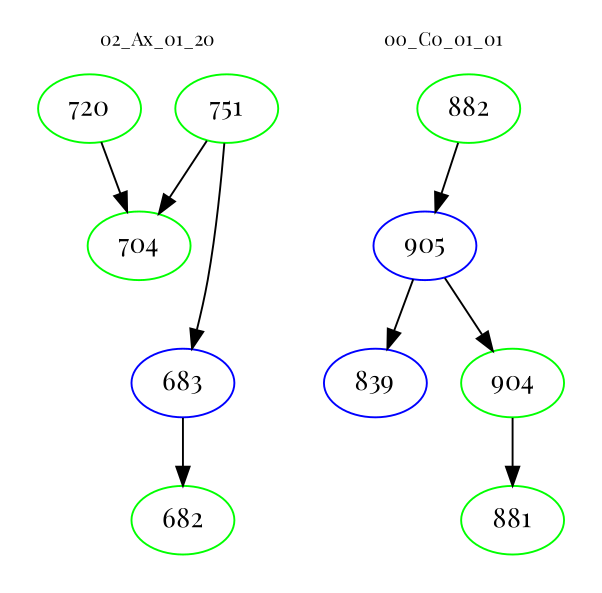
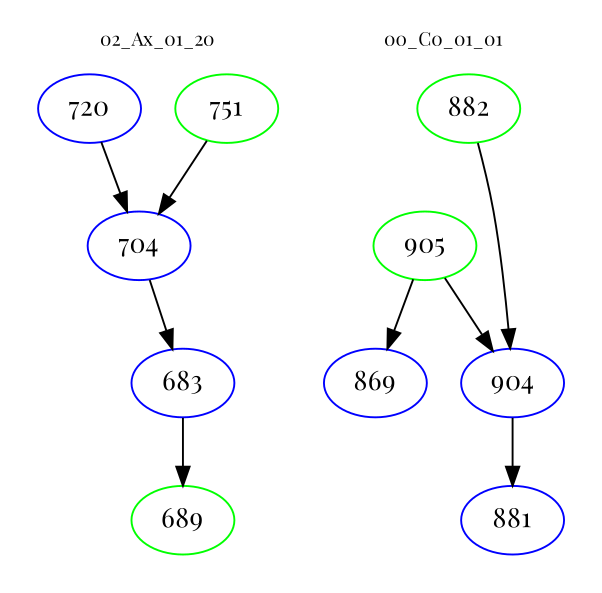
(90, 109) -> (90, 109)
(450, 168) -> (497, 235)
(214, 237) -> (158, 305)
(139, 246) -> (139, 246)
(425, 246) -> (425, 246)
(375, 383) -> (375, 383)
(513, 383) -> (513, 383)
(183, 520) -> (183, 520)
(513, 520) -> (513, 520)
